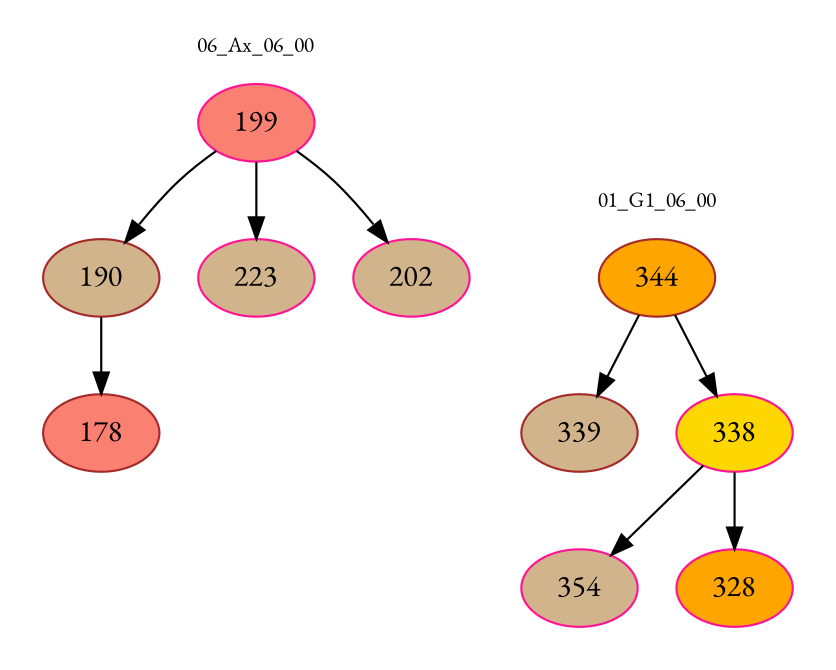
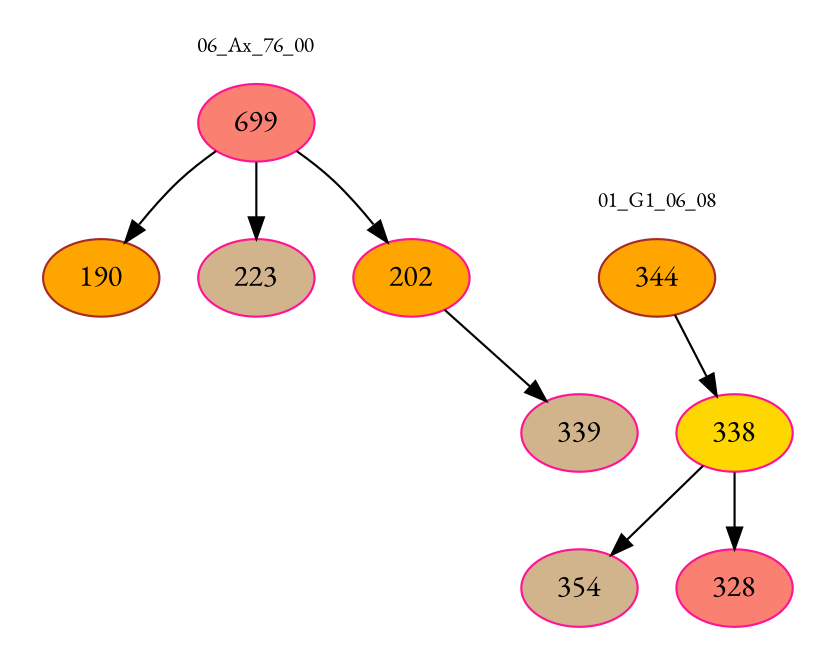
(256, 46) -> (256, 46)
(256, 123) -> (256, 123)
(657, 201) -> (657, 201)
(101, 278) -> (101, 278)
(411, 278) -> (411, 278)
(623, 346) -> (472, 335)
(101, 433) -> none
(579, 433) -> (579, 433)
(735, 588) -> (735, 588)
